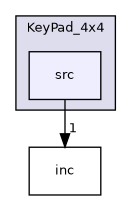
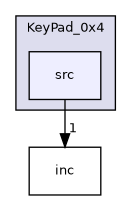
(66, 29) -> (66, 29)
